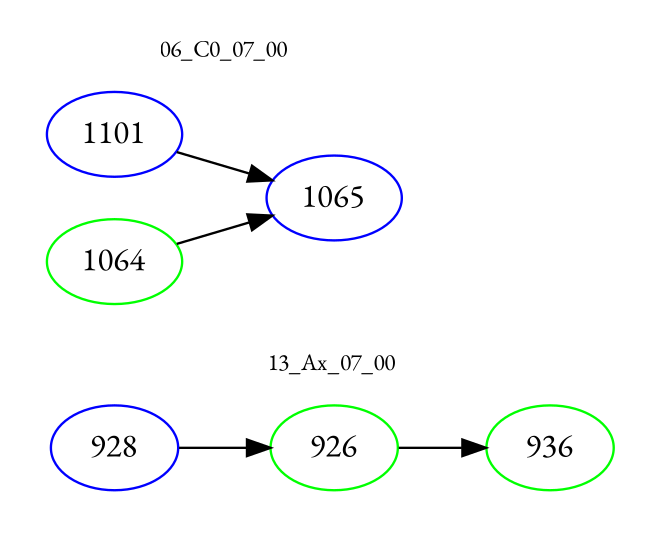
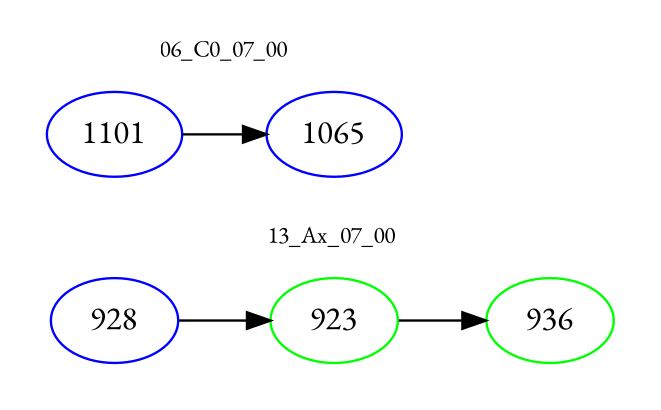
(115, 262) -> none
(334, 448) -> (334, 321)
